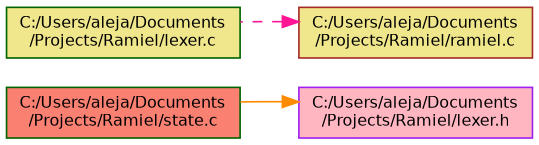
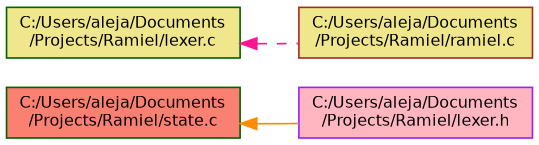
(261, 22) -> (278, 44)
(261, 102) -> (278, 124)
